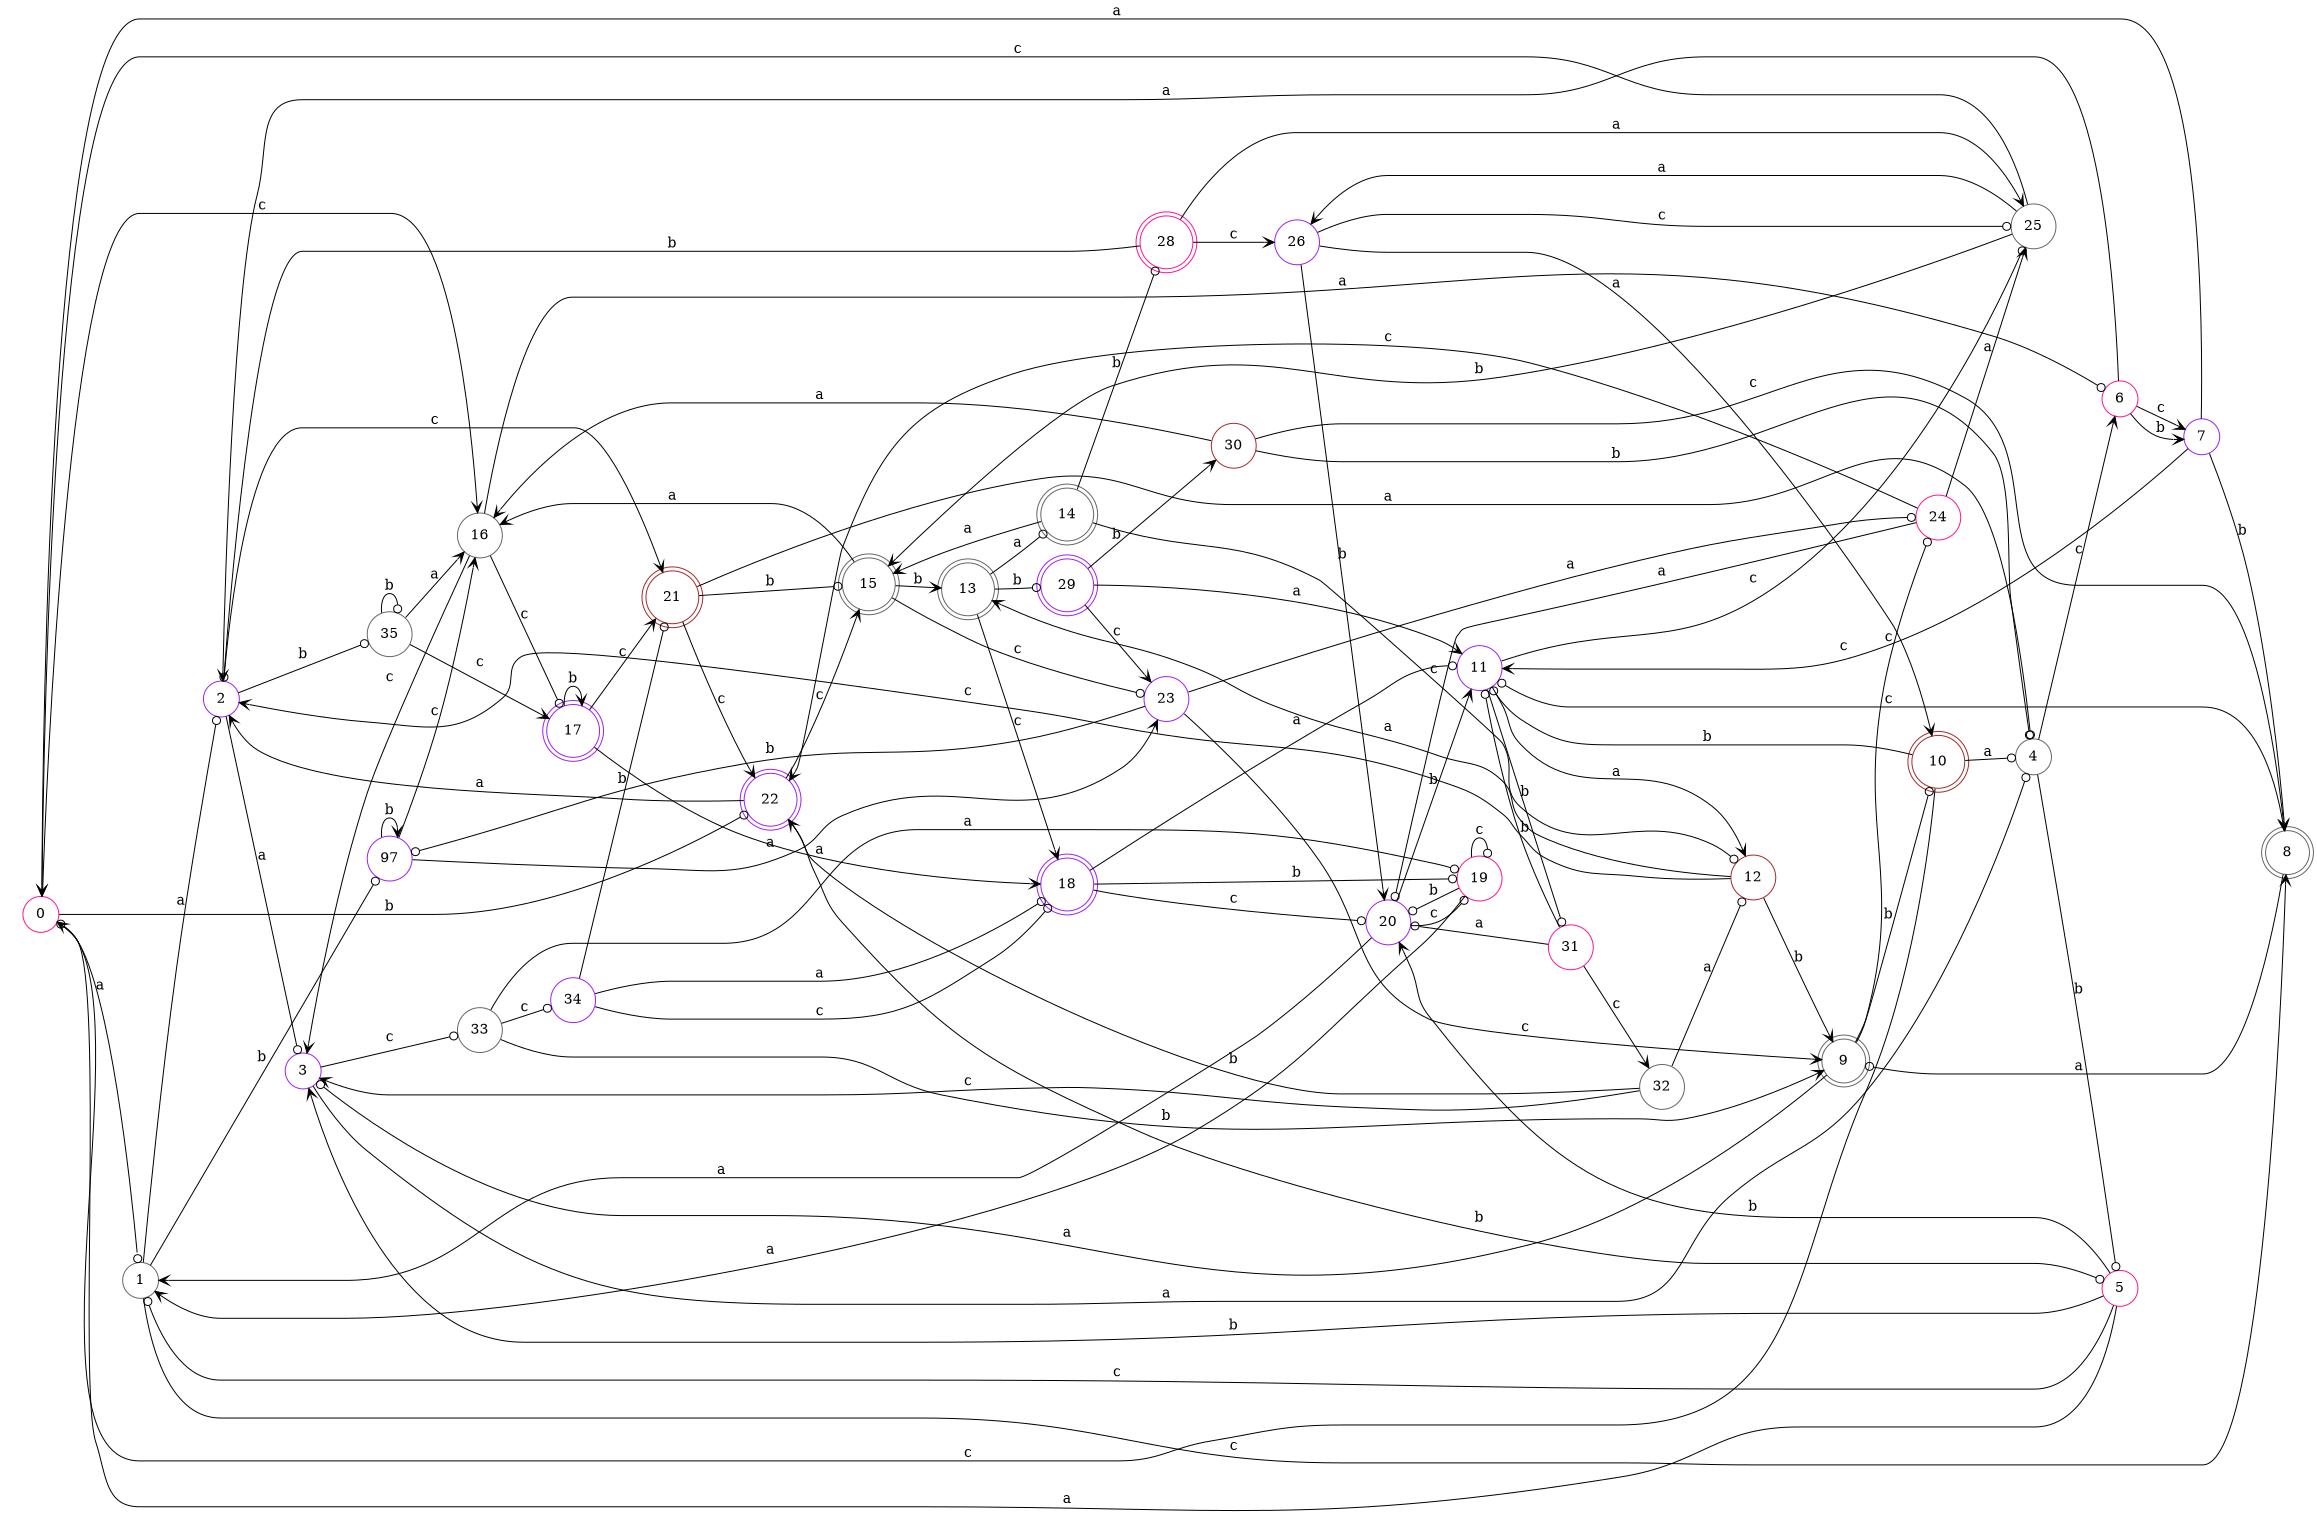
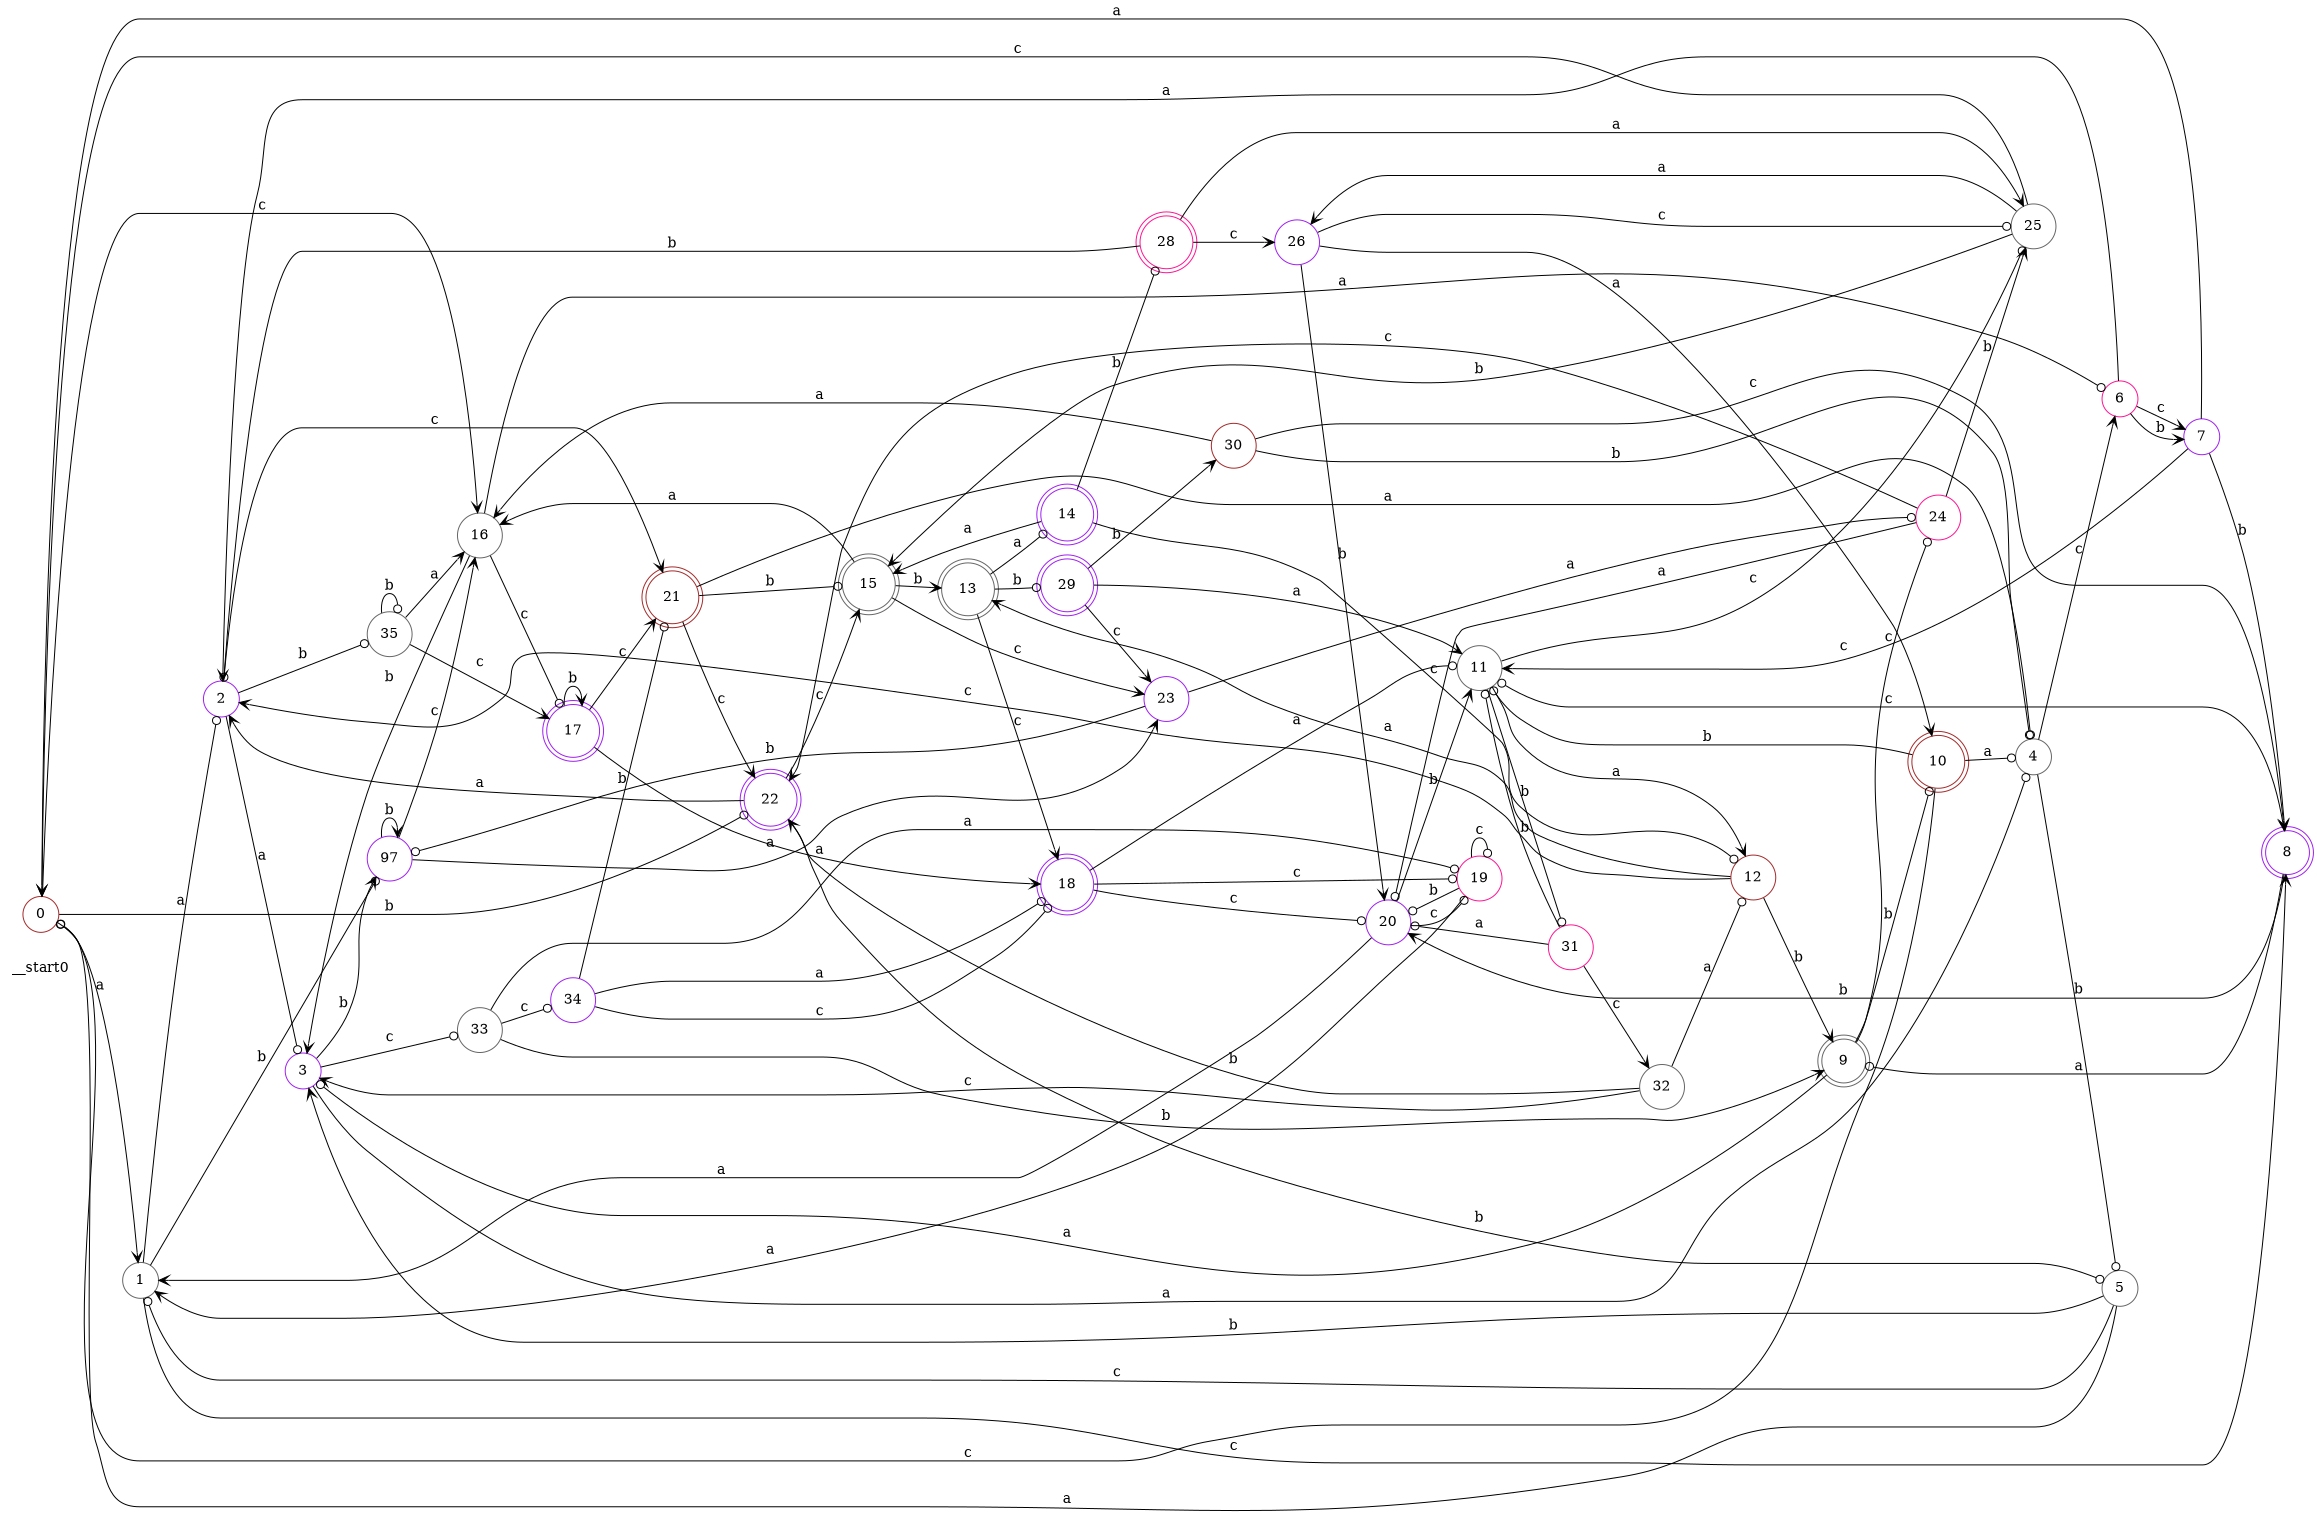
(1988, 348) -> (1988, 348)
(1067, 514) -> (1067, 514)
(1010, 656) -> (1010, 656)
(1480, 668) -> (1480, 668)
(390, 678) -> (390, 678)
(2288, 853) -> (2288, 853)
(1297, 873) -> (1297, 873)
(41, 914) -> (41, 914)
none -> (41, 968)
none -> (358, 977)
(1407, 1006) -> none
(116, 1081) -> (116, 1081)
(1730, 1214) -> (1885, 998)
(2120, 1288) -> (2120, 1288)
(981, 1461) -> (981, 1461)
